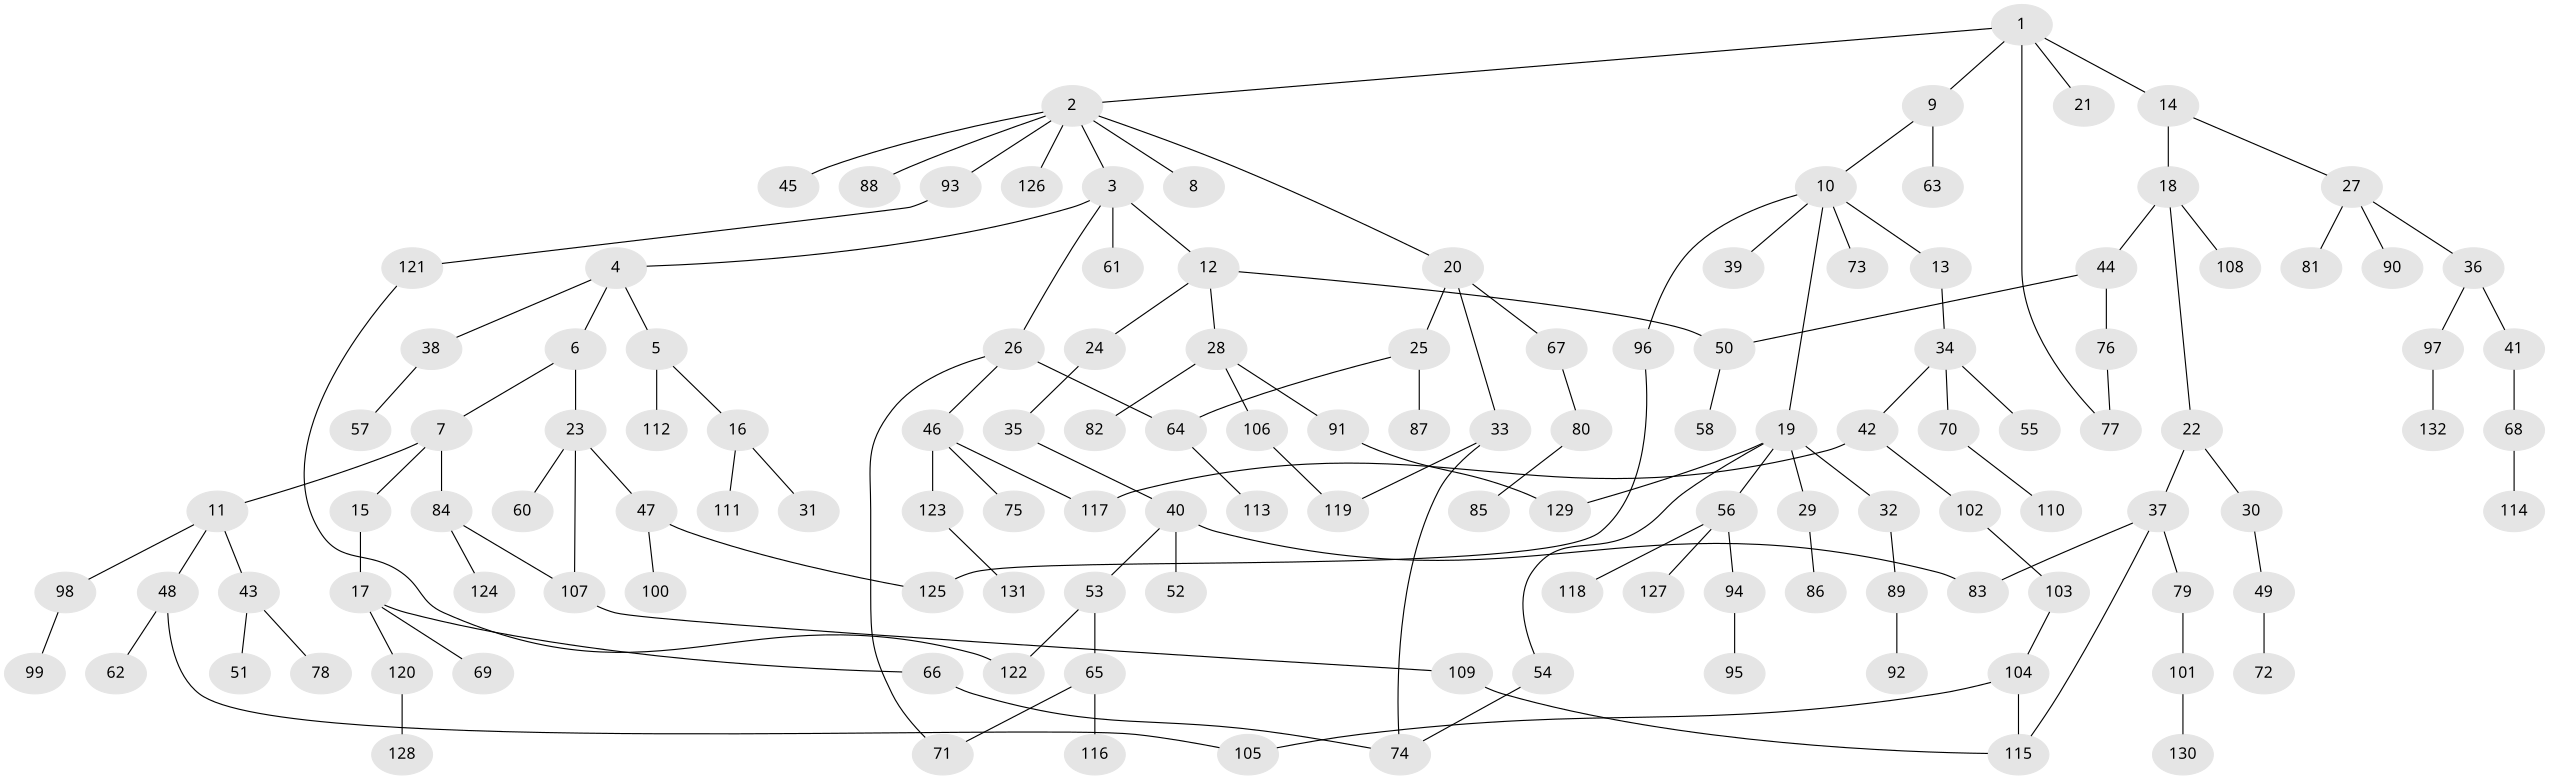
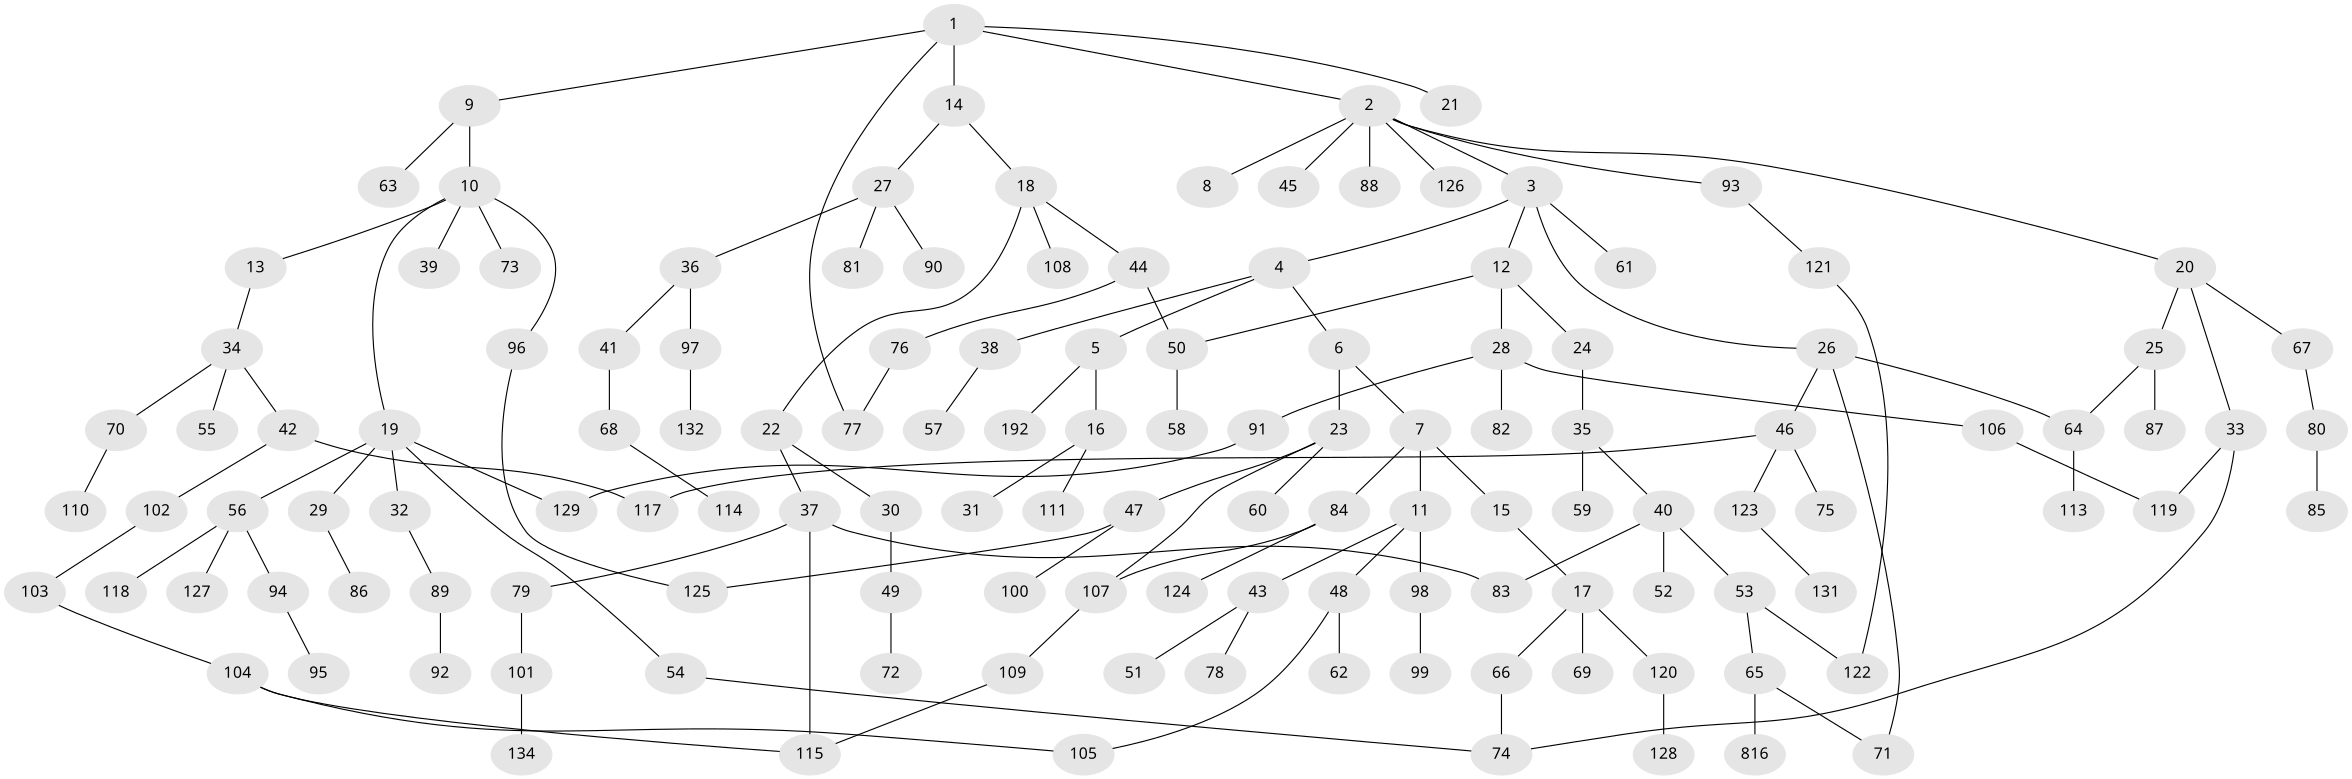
(657, 430) -> (1015, 430)
none -> (1583, 511)
(1095, 755) -> (1755, 755)
(2183, 755) -> (522, 755)
